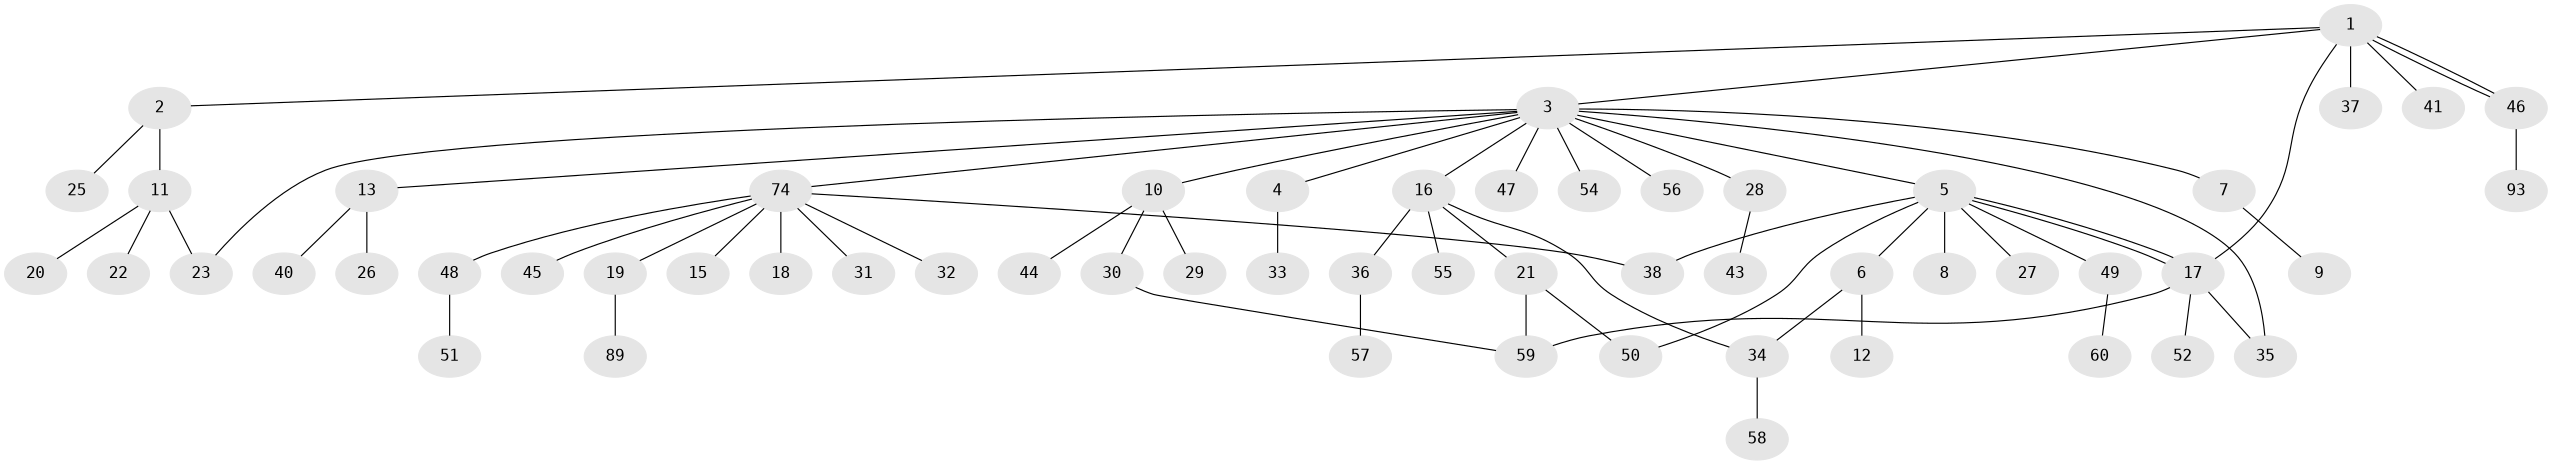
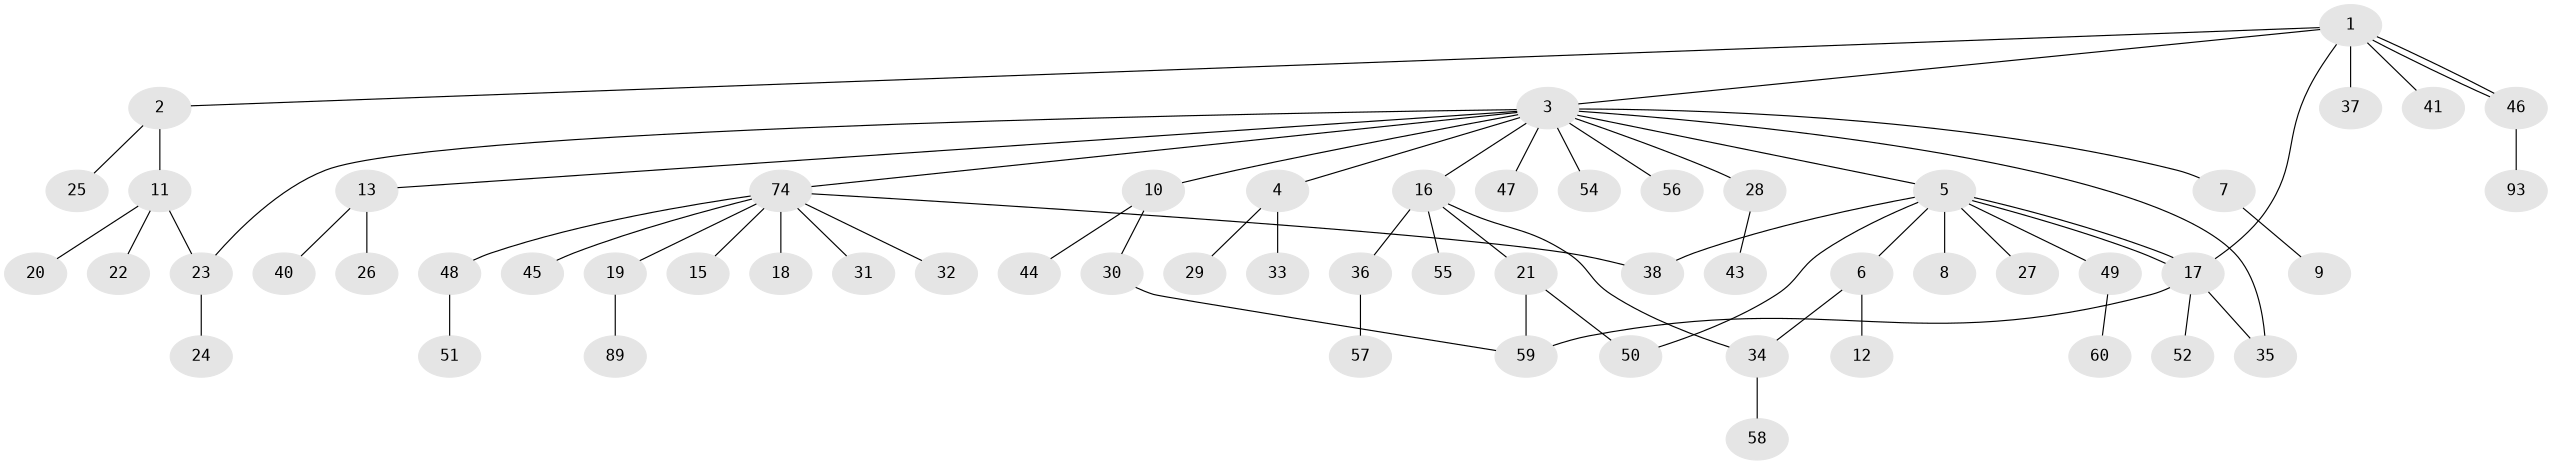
(1174, 232) -> (1236, 232)
none -> (201, 356)
